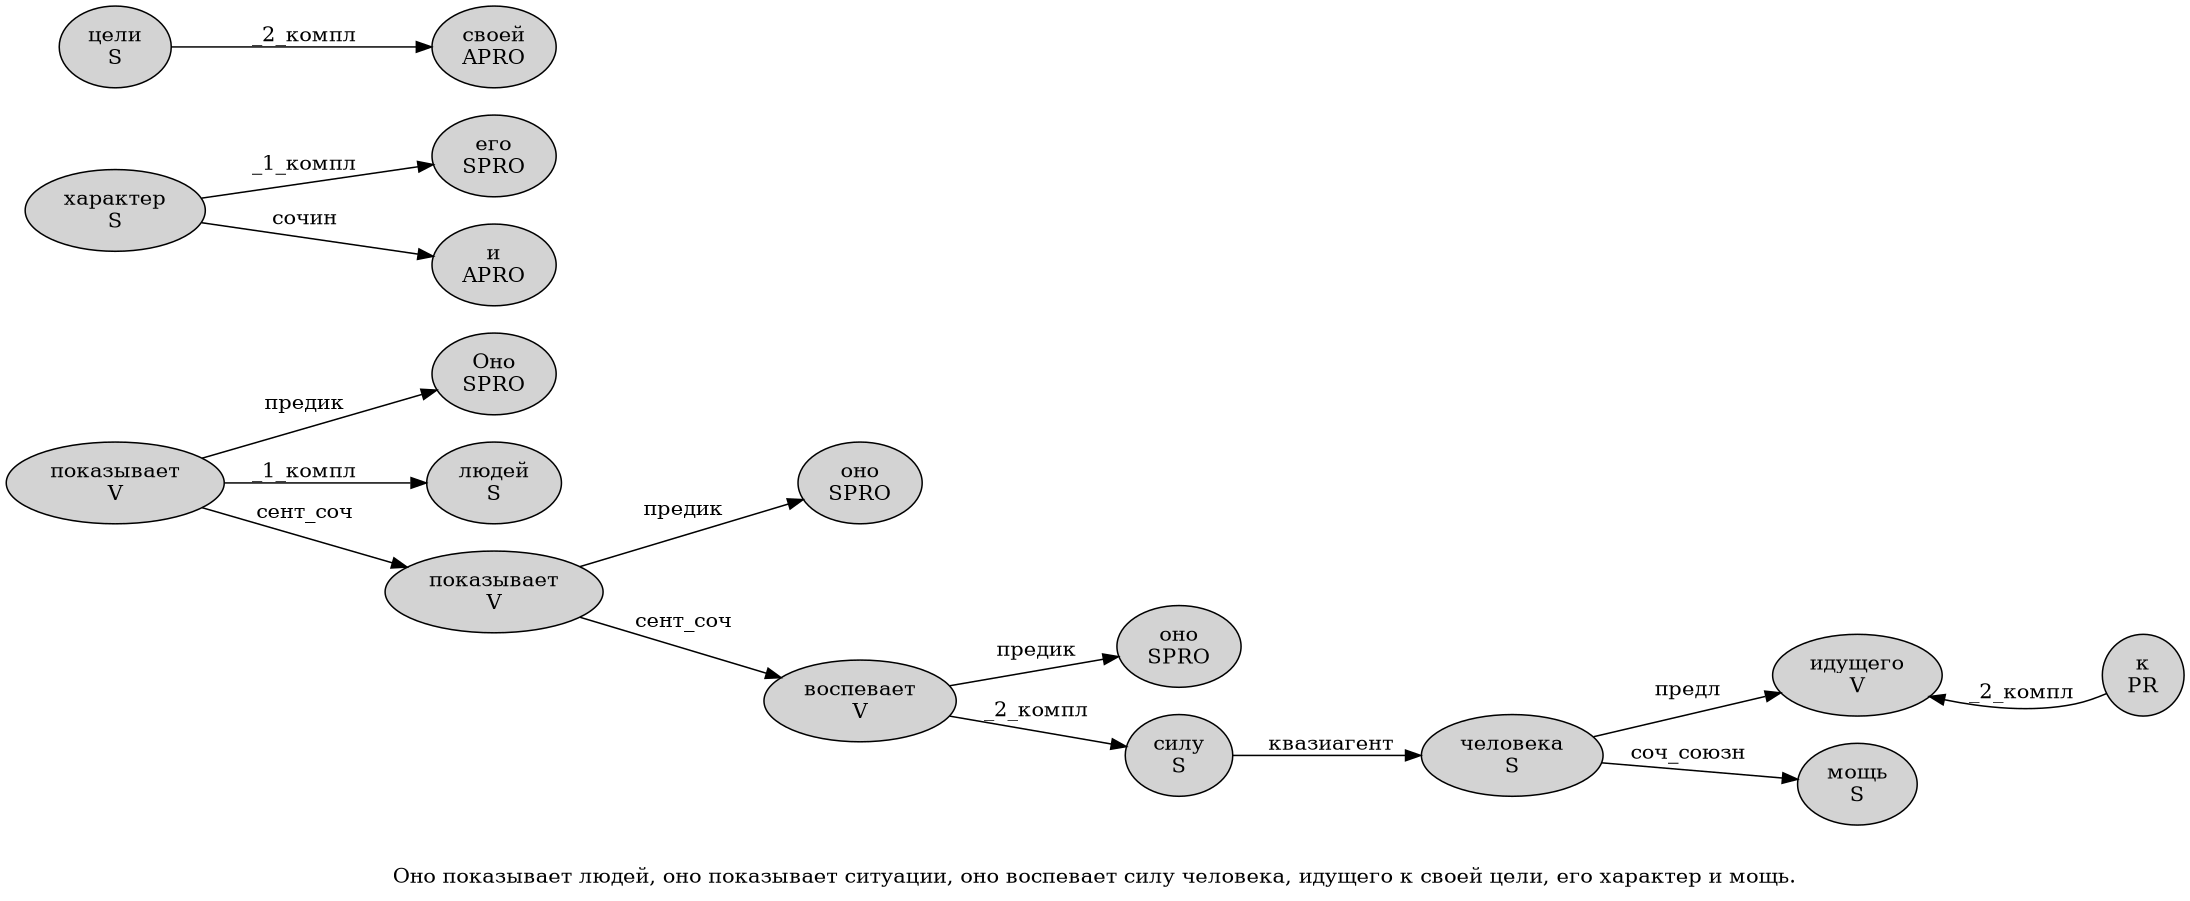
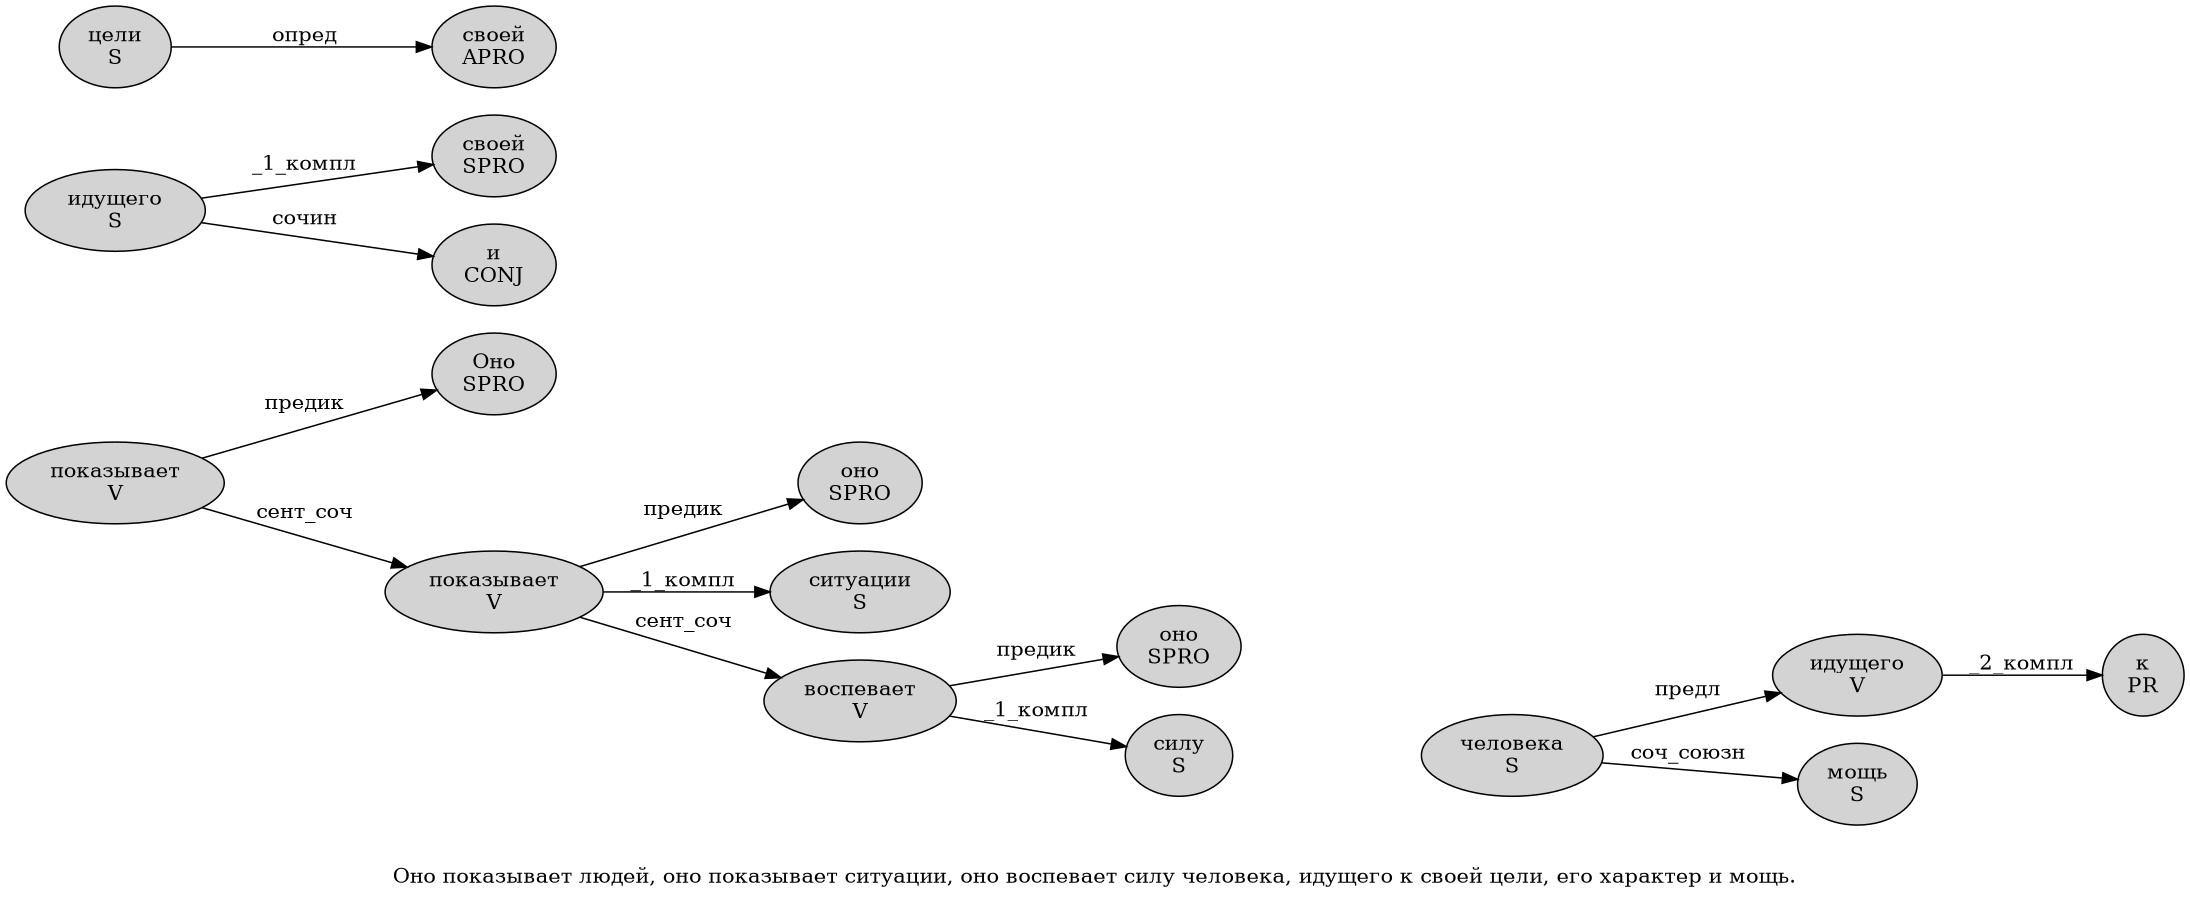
(305, 36) -> (305, 36)
(494, 156) -> (494, 156)
(115, 210) -> (115, 210)
(494, 265) -> (494, 265)
(494, 483) -> none
none -> (860, 592)
(2026, 709) -> (2014, 675)
(1037, 711) -> (1037, 711)
(1319, 755) -> none
